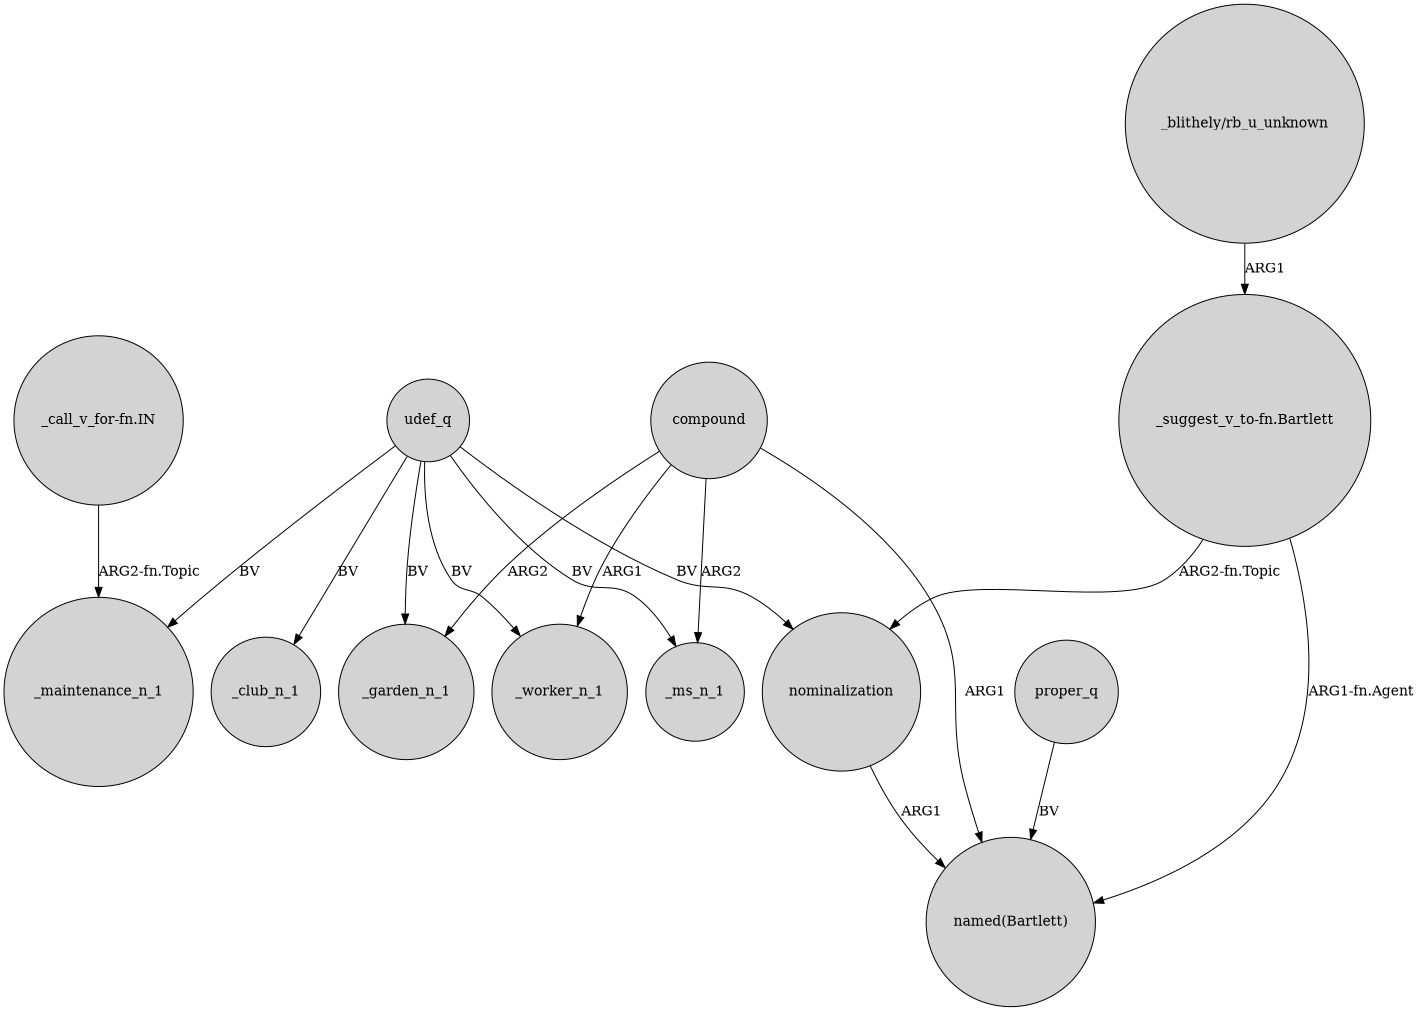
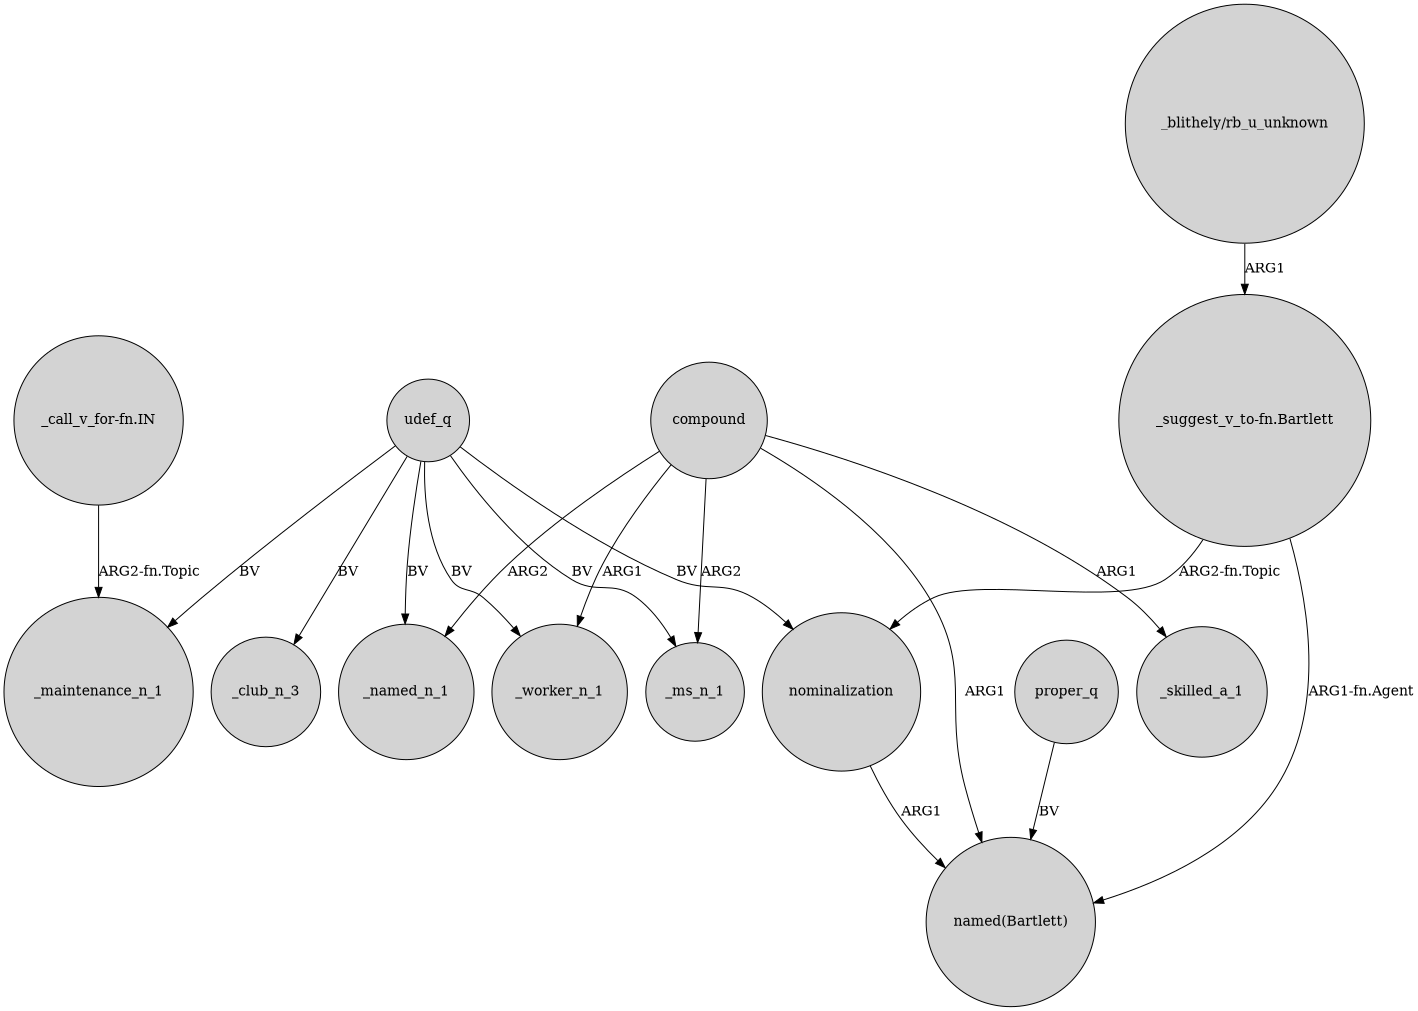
(266, 692) -> (266, 692)
(406, 692) -> (406, 692)
none -> (1202, 692)
